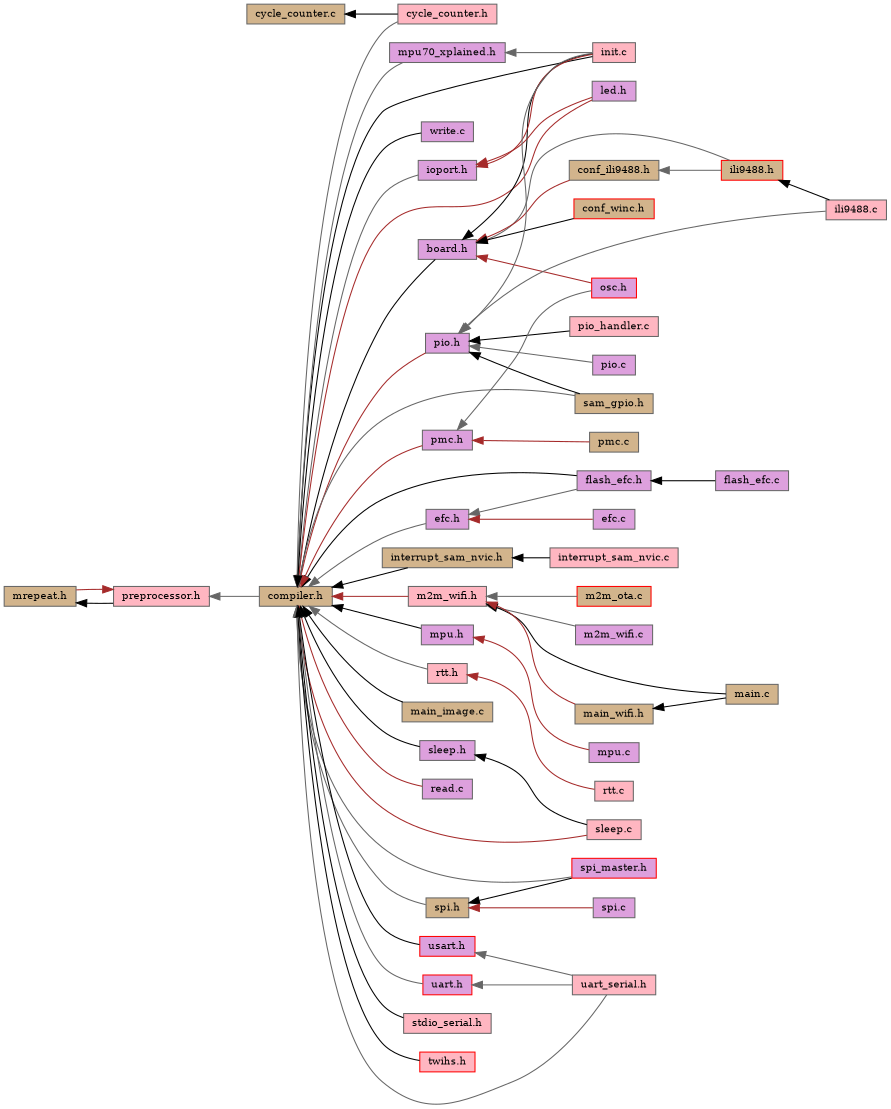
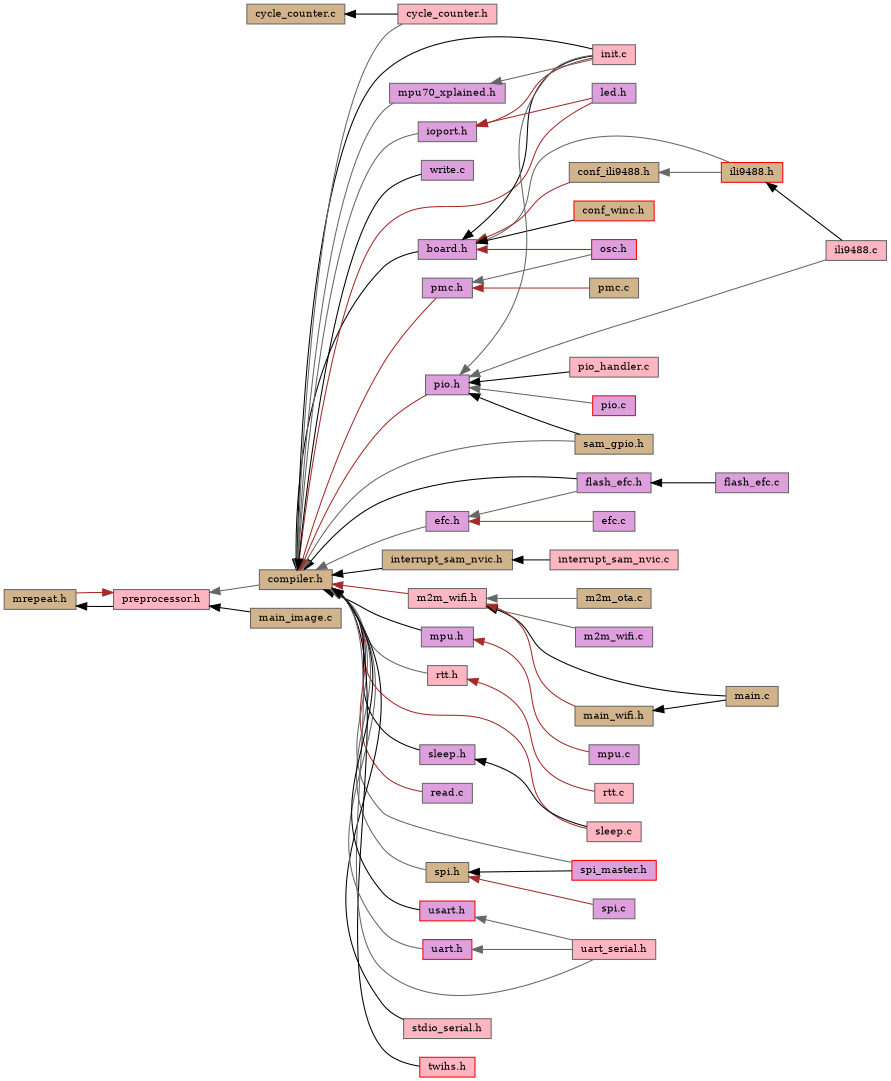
(614, 365) -> (614, 406)
(614, 596) -> (614, 598)
(350, 665) -> (235, 610)
